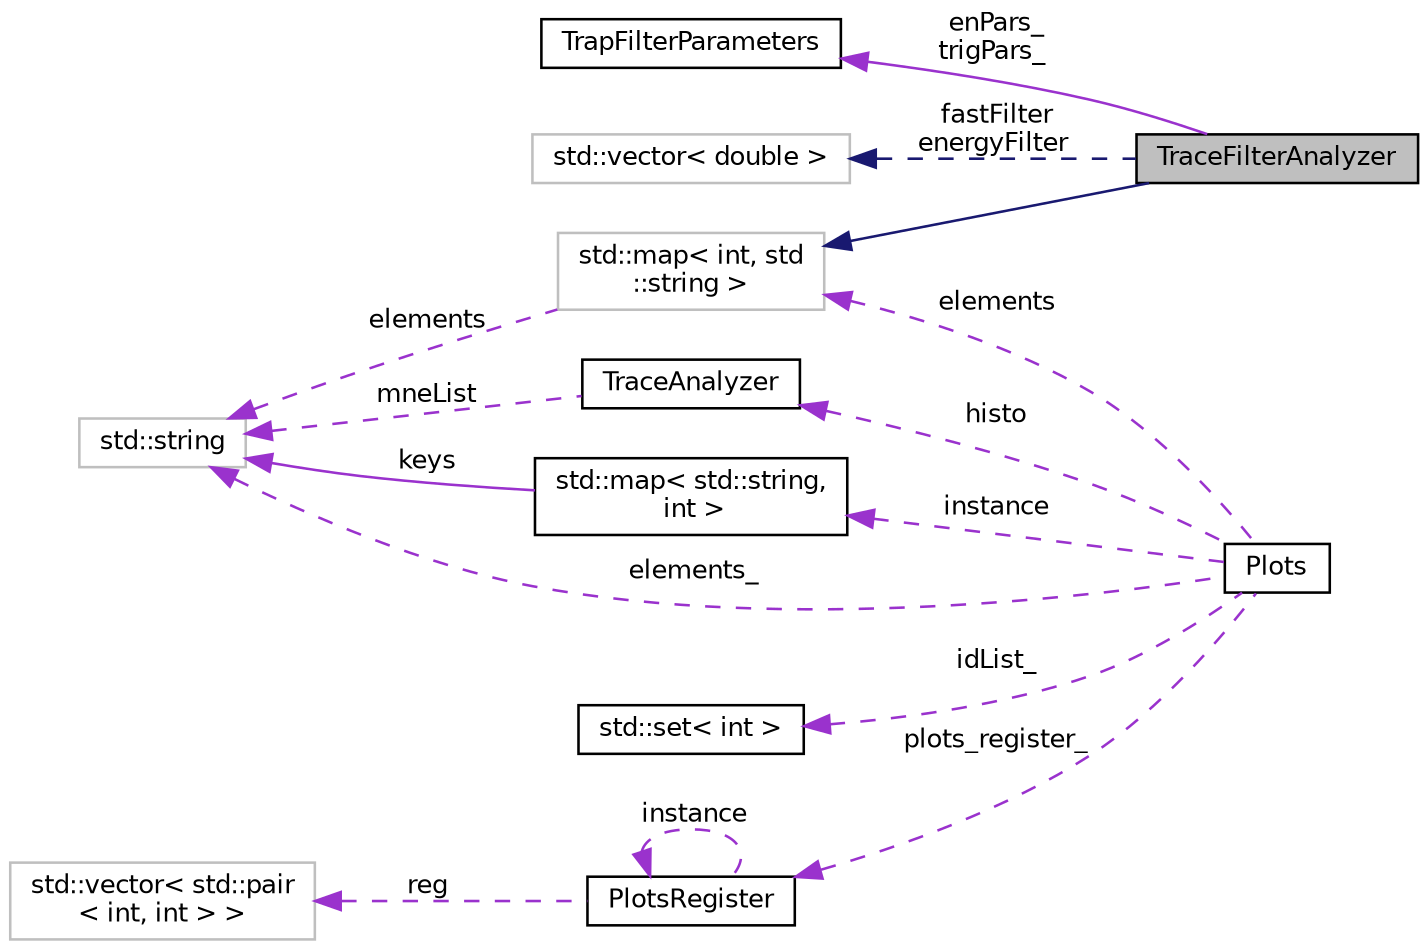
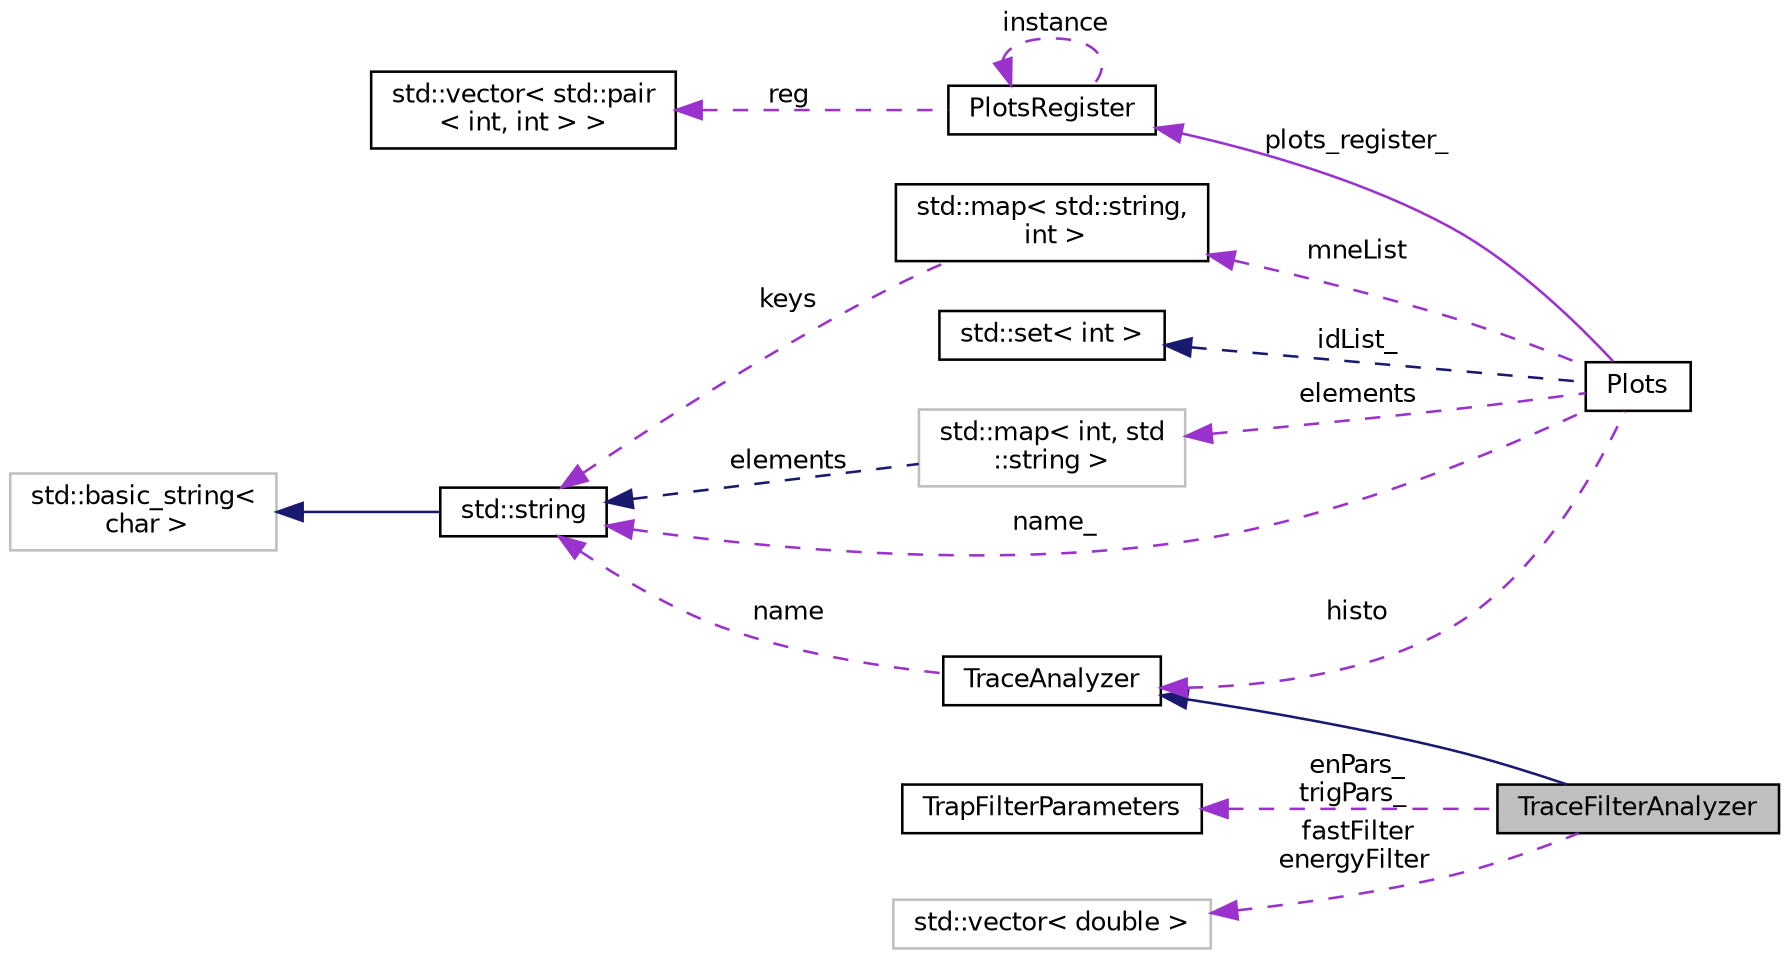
(1040, 89) -> (1363, 809)
(1006, 159) -> (1411, 884)
(1000, 212) -> (1379, 734)
(405, 357) -> (776, 481)
(424, 395) -> (785, 613)
(163, 443) -> (523, 512)
(403, 481) -> (762, 360)
(993, 508) -> (1354, 252)
none -> (143, 512)
(691, 572) -> (1052, 523)
(1046, 689) -> (1388, 365)
(1064, 771) -> (1417, 211)
(163, 901) -> (523, 110)
